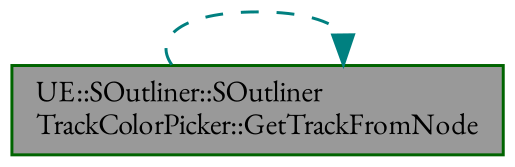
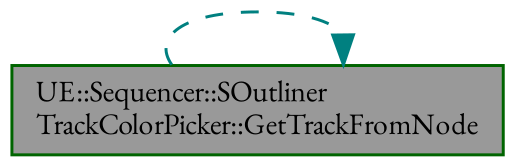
(258, 110) -> (258, 110)
